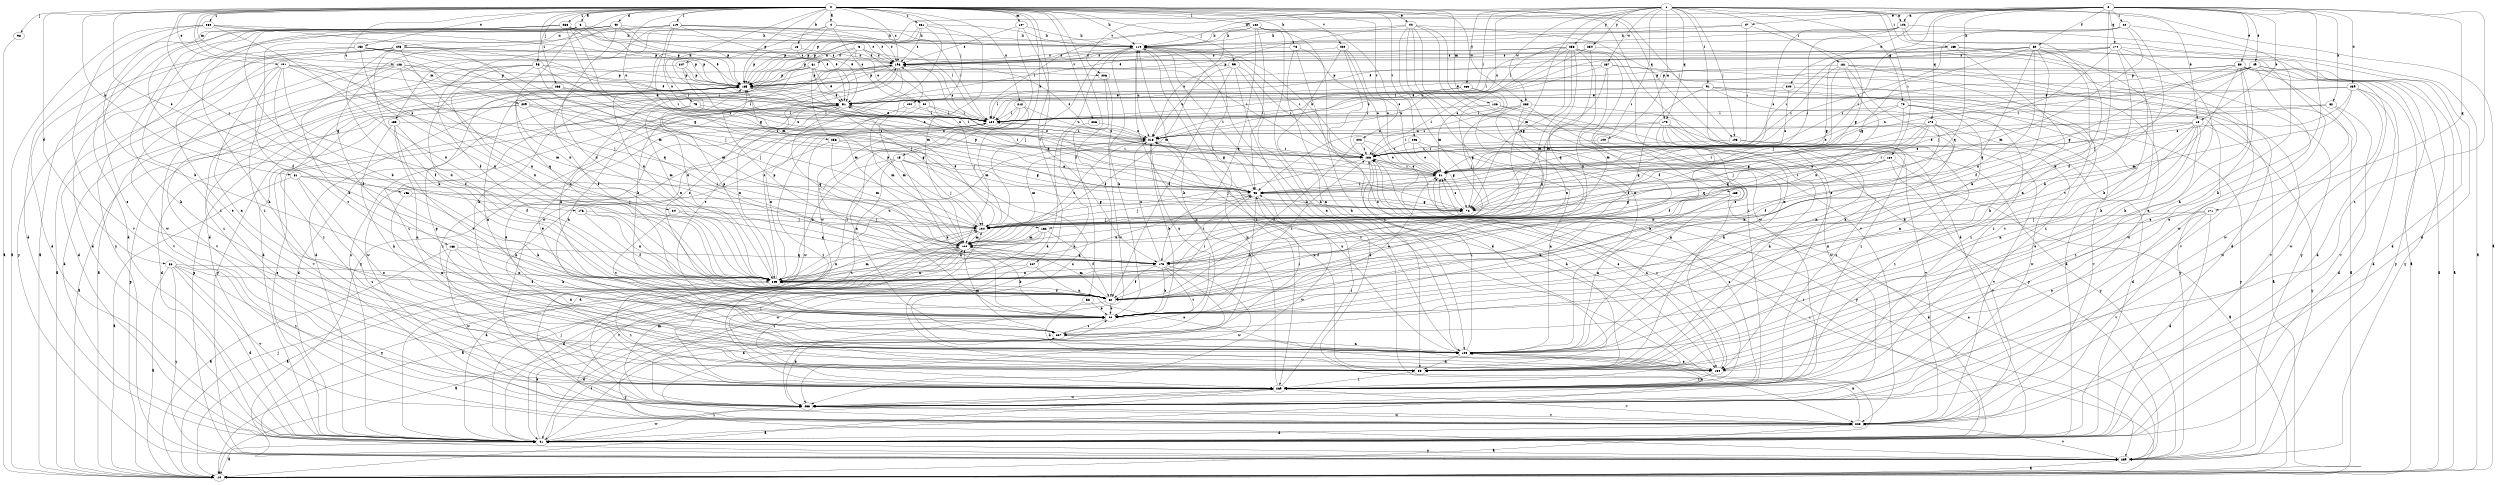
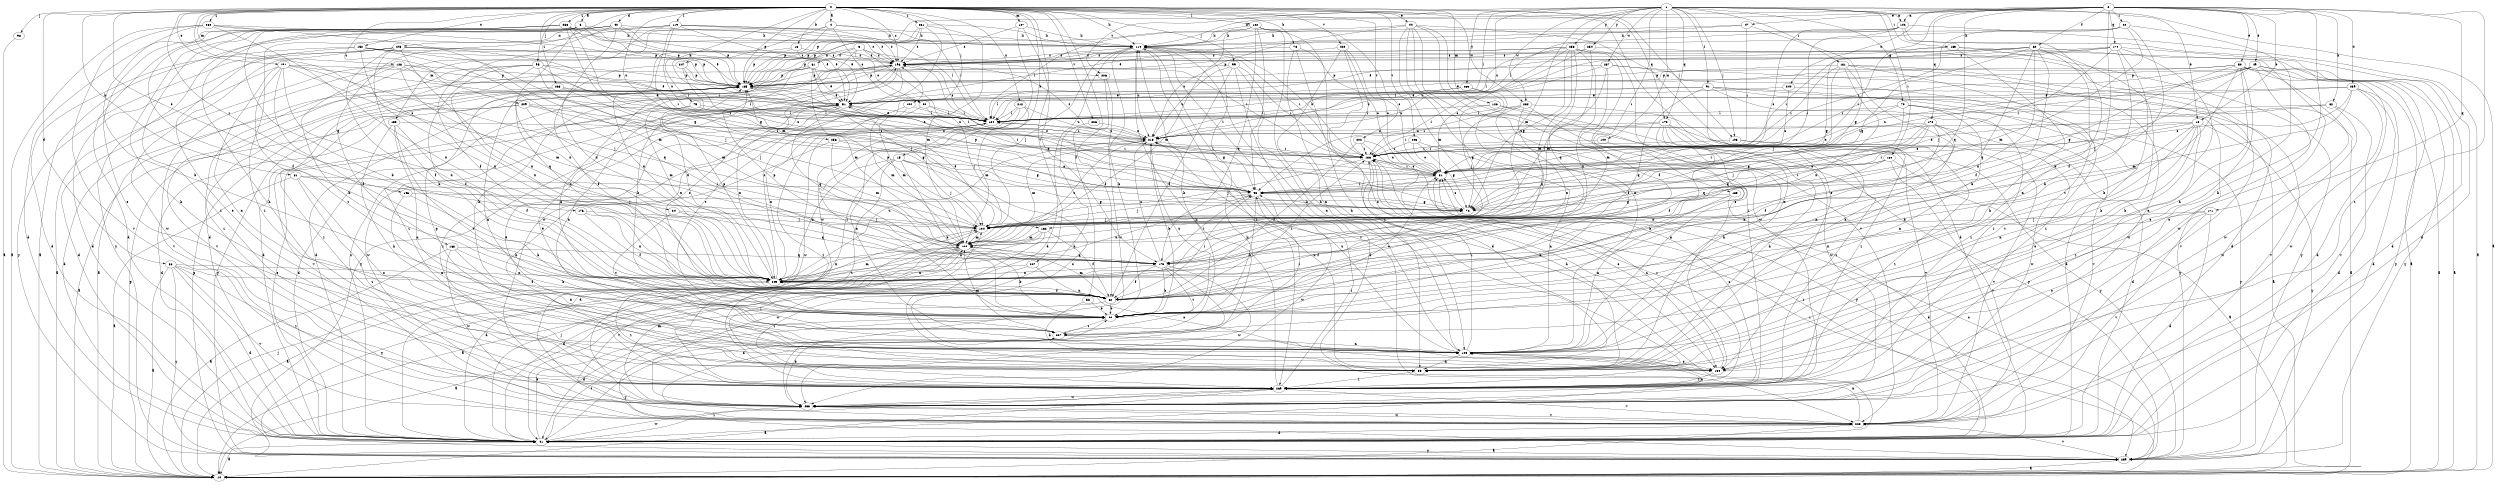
(2125, 25) -> (2125, 25)
